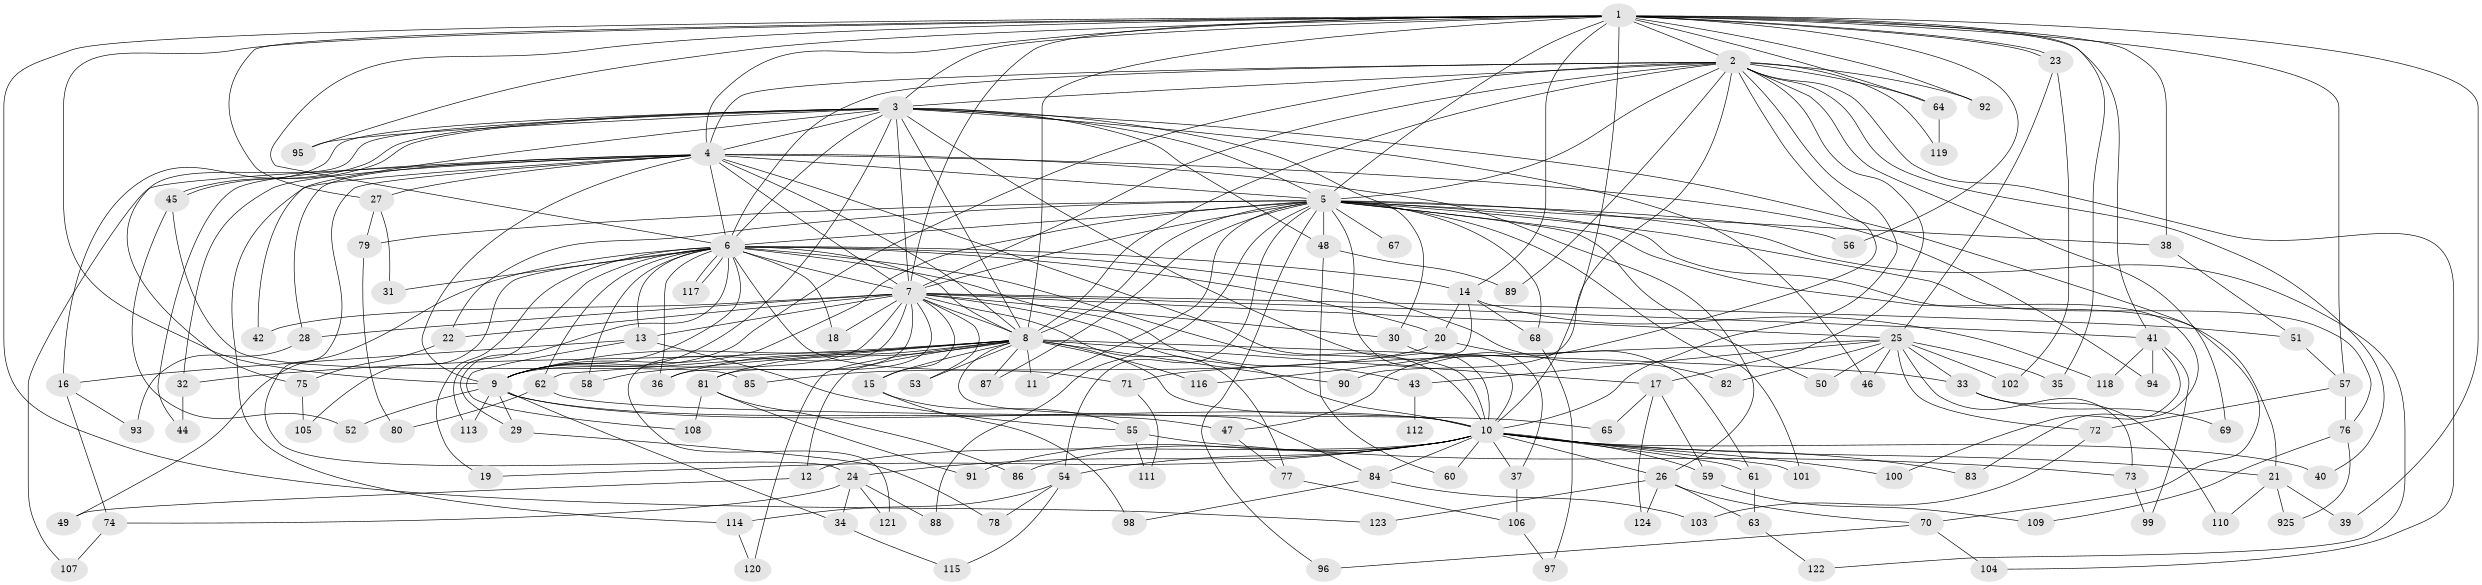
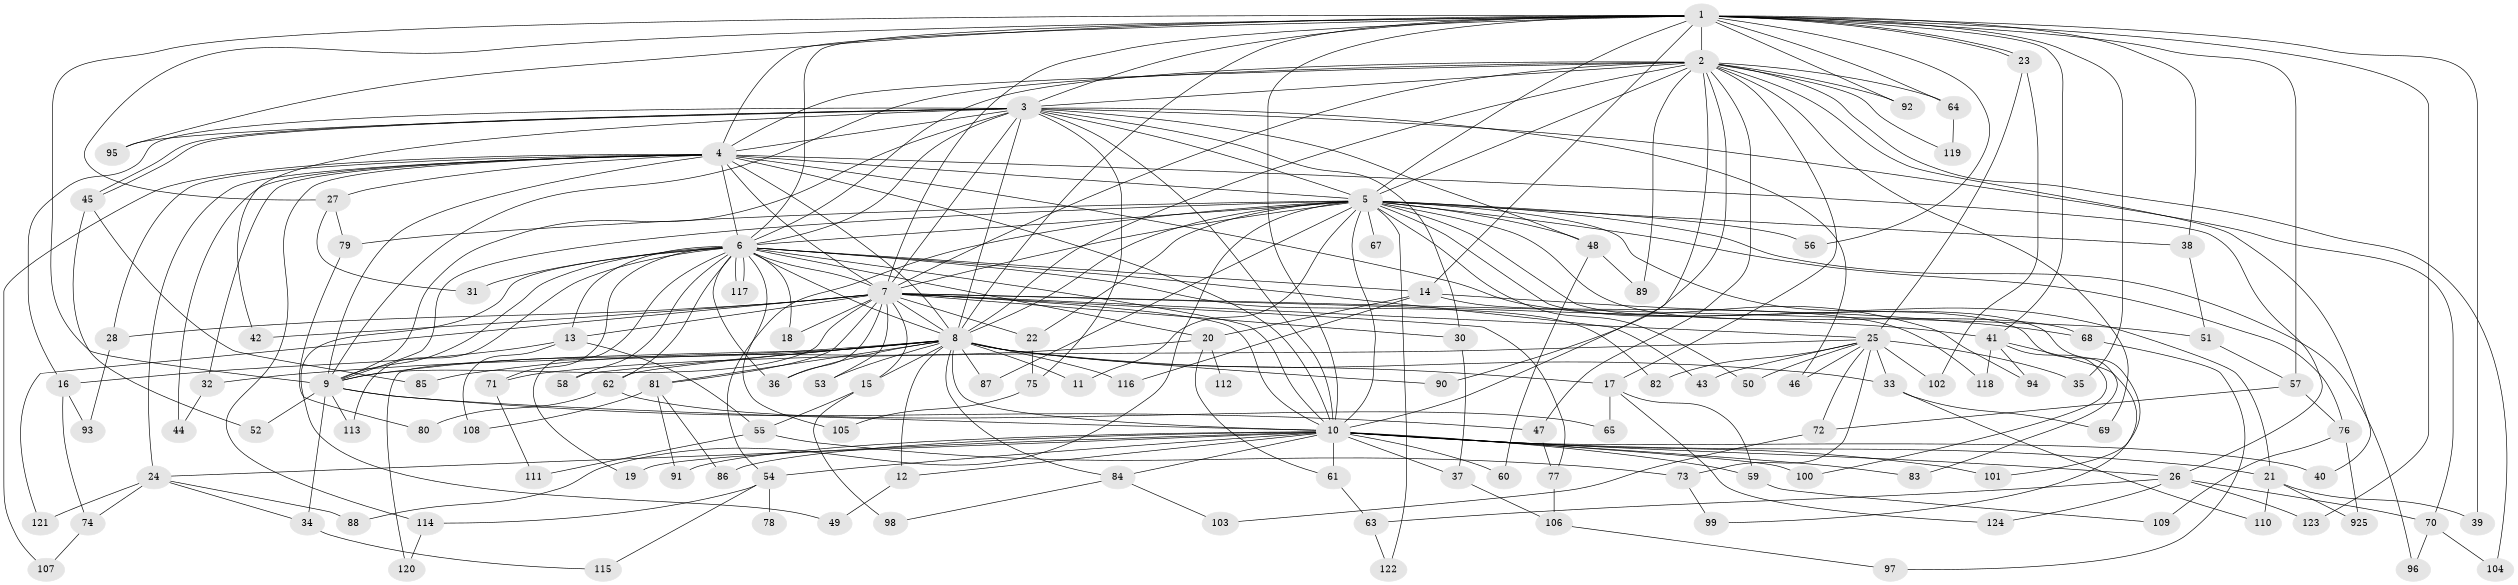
(1415, 408) -> (1216, 361)
(517, 431) -> none
